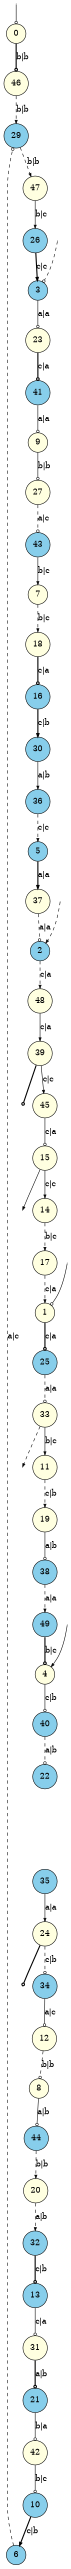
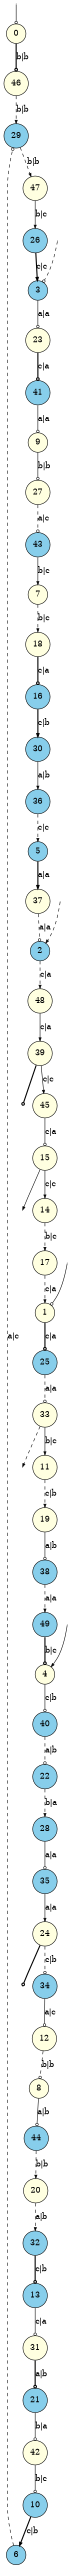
none -> (45, 1829)
